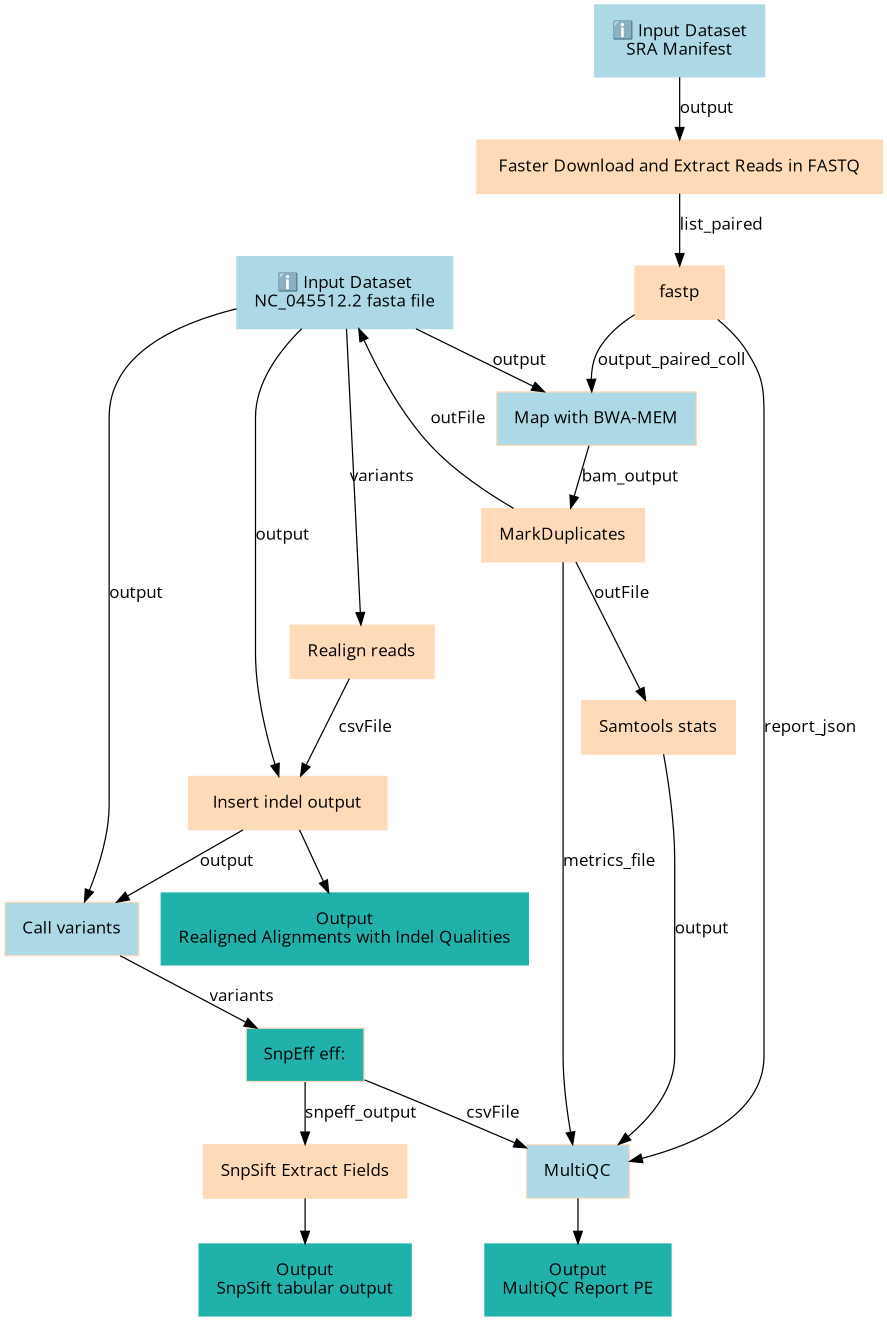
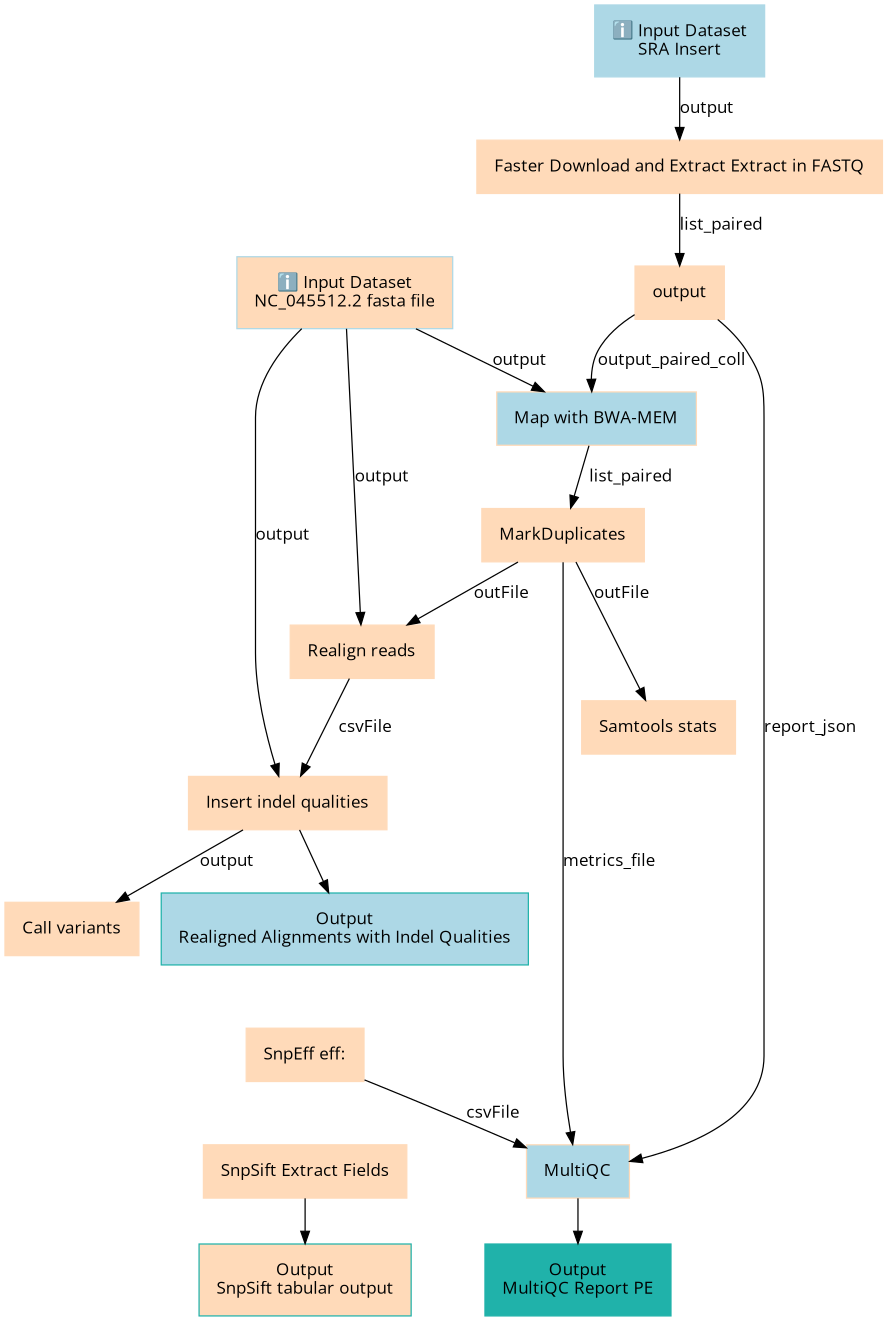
(680, 41) -> (680, 41)
(680, 167) -> (680, 167)
(345, 293) -> (345, 293)
(680, 293) -> (680, 293)
(424, 438) -> (468, 590)
(382, 477) -> (382, 477)
(631, 477) -> (631, 477)
(109, 565) -> none
(288, 803) -> (288, 803)
(72, 929) -> (72, 929)
(345, 929) -> (345, 929)
(675, 953) -> none
(183, 989) -> none
(305, 1055) -> (305, 1055)
(305, 1107) -> none
(305, 1280) -> (305, 1280)
